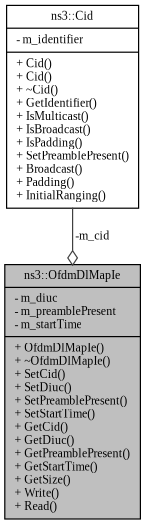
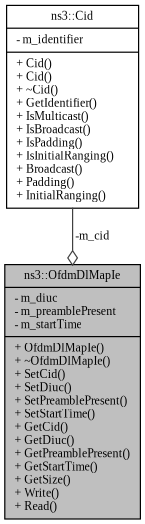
(73, 156) -> (65, 156)
